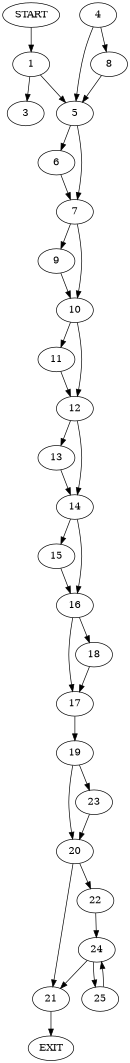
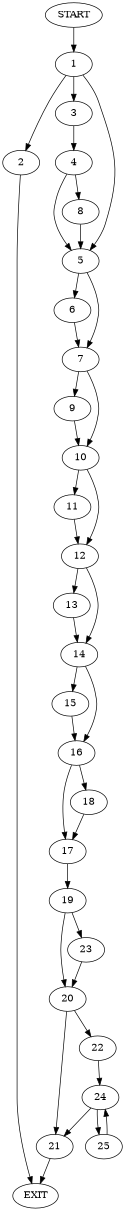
none -> (74, 135)
none -> (21, 163)
